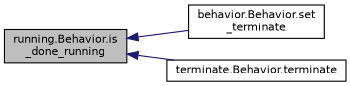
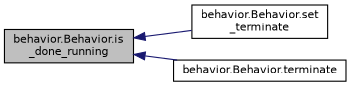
(66, 46) -> (69, 46)
(256, 71) -> (260, 71)
